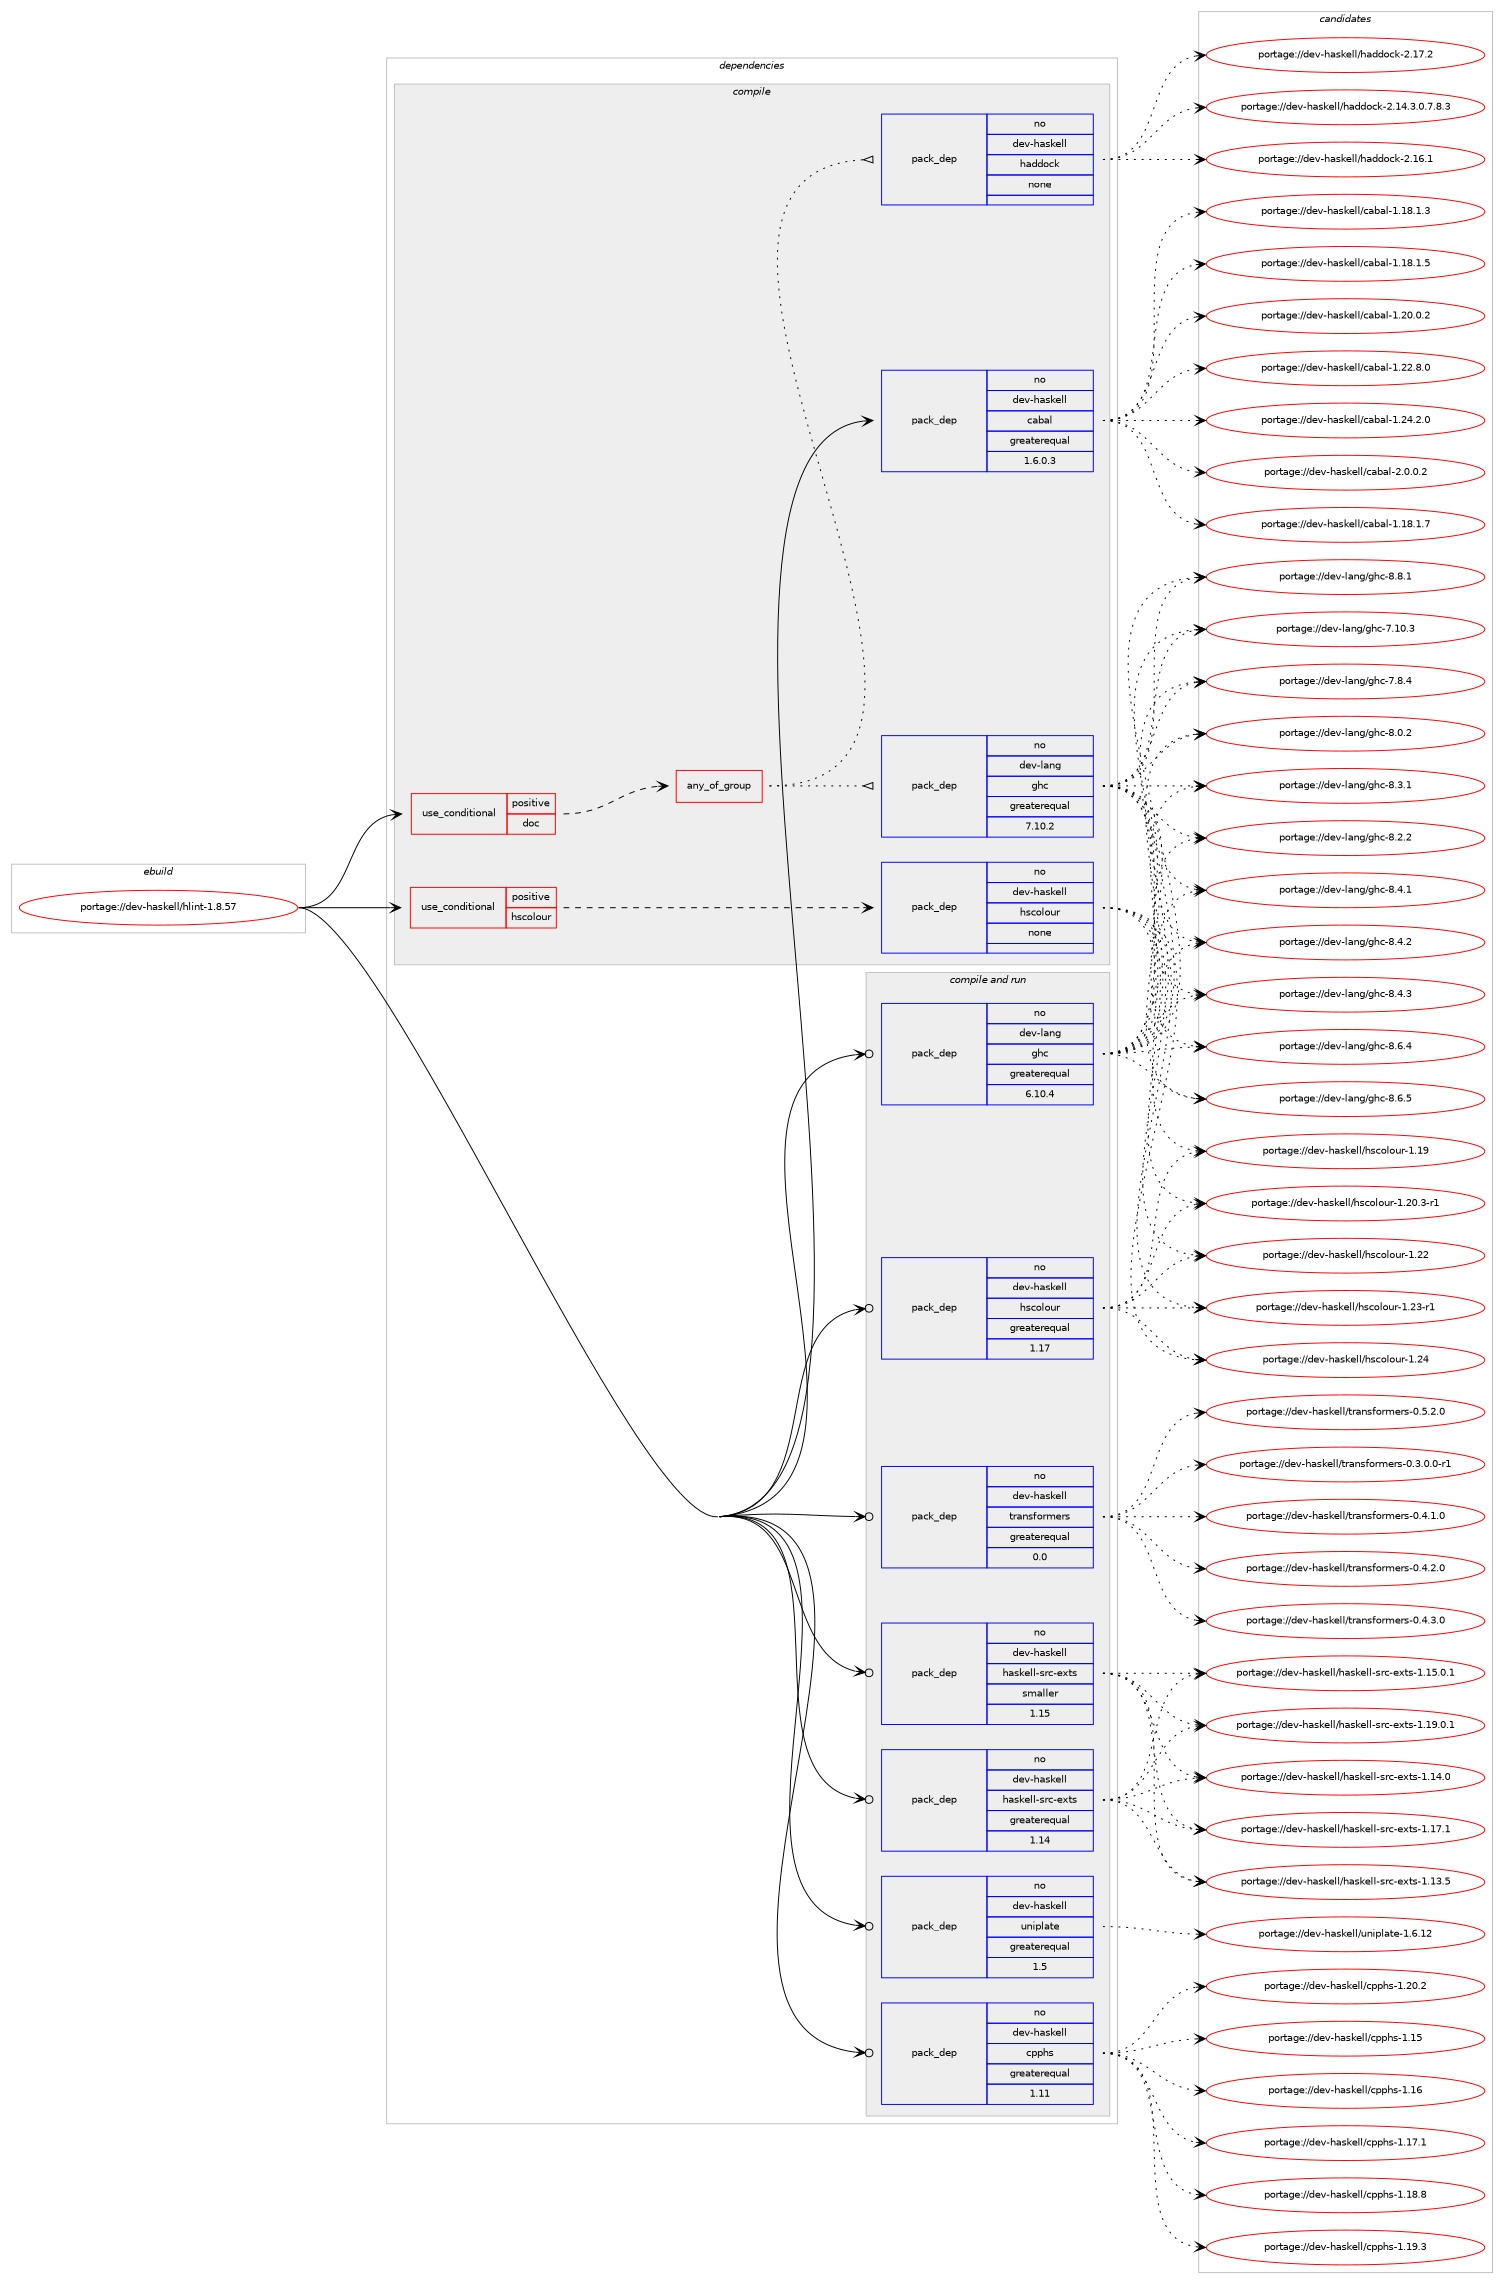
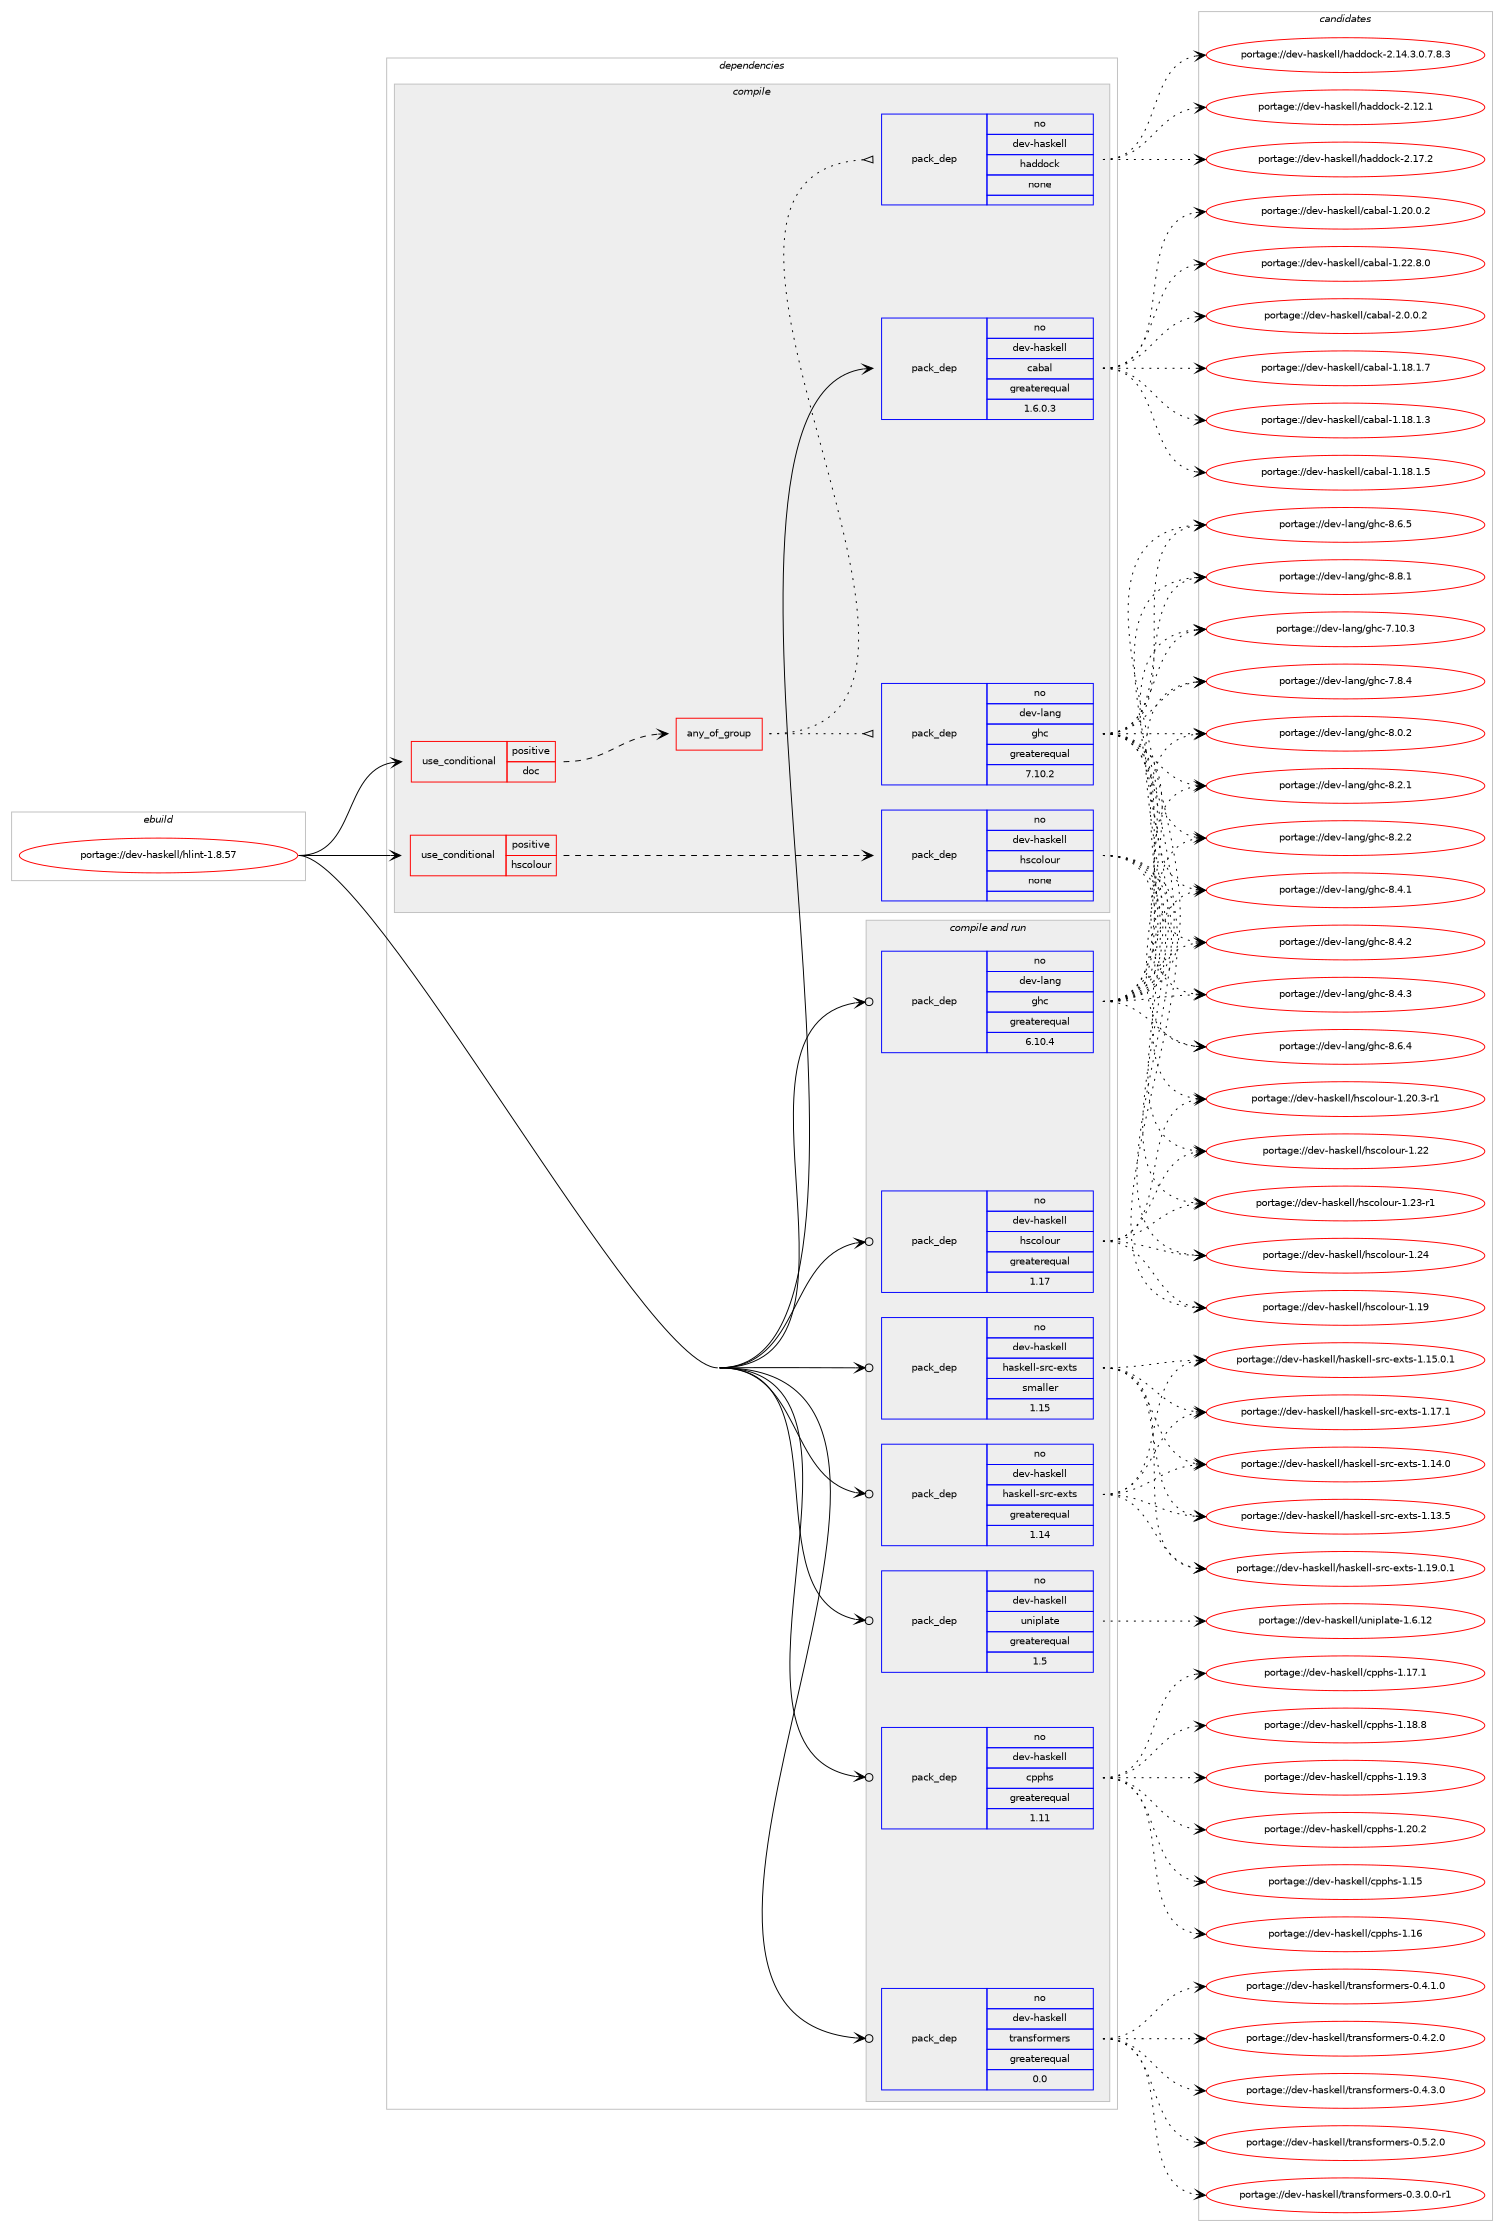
(1346, 159) -> (1346, 107)
(1346, 420) -> none
(1346, 786) -> (1346, 786)
